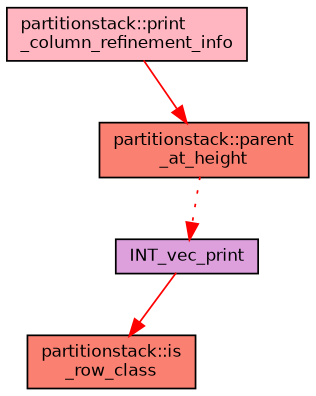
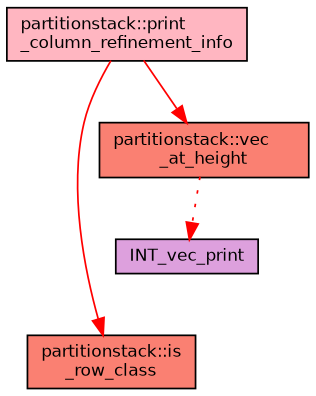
(204, 150) -> (204, 150)
(158, 298) -> (78, 188)
